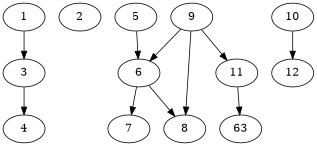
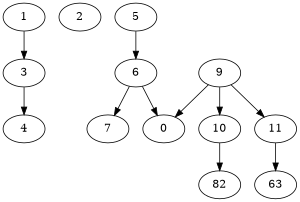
(168, 42) -> (220, 97)
(293, 73) -> (220, 185)
(185, 129) -> (164, 129)
